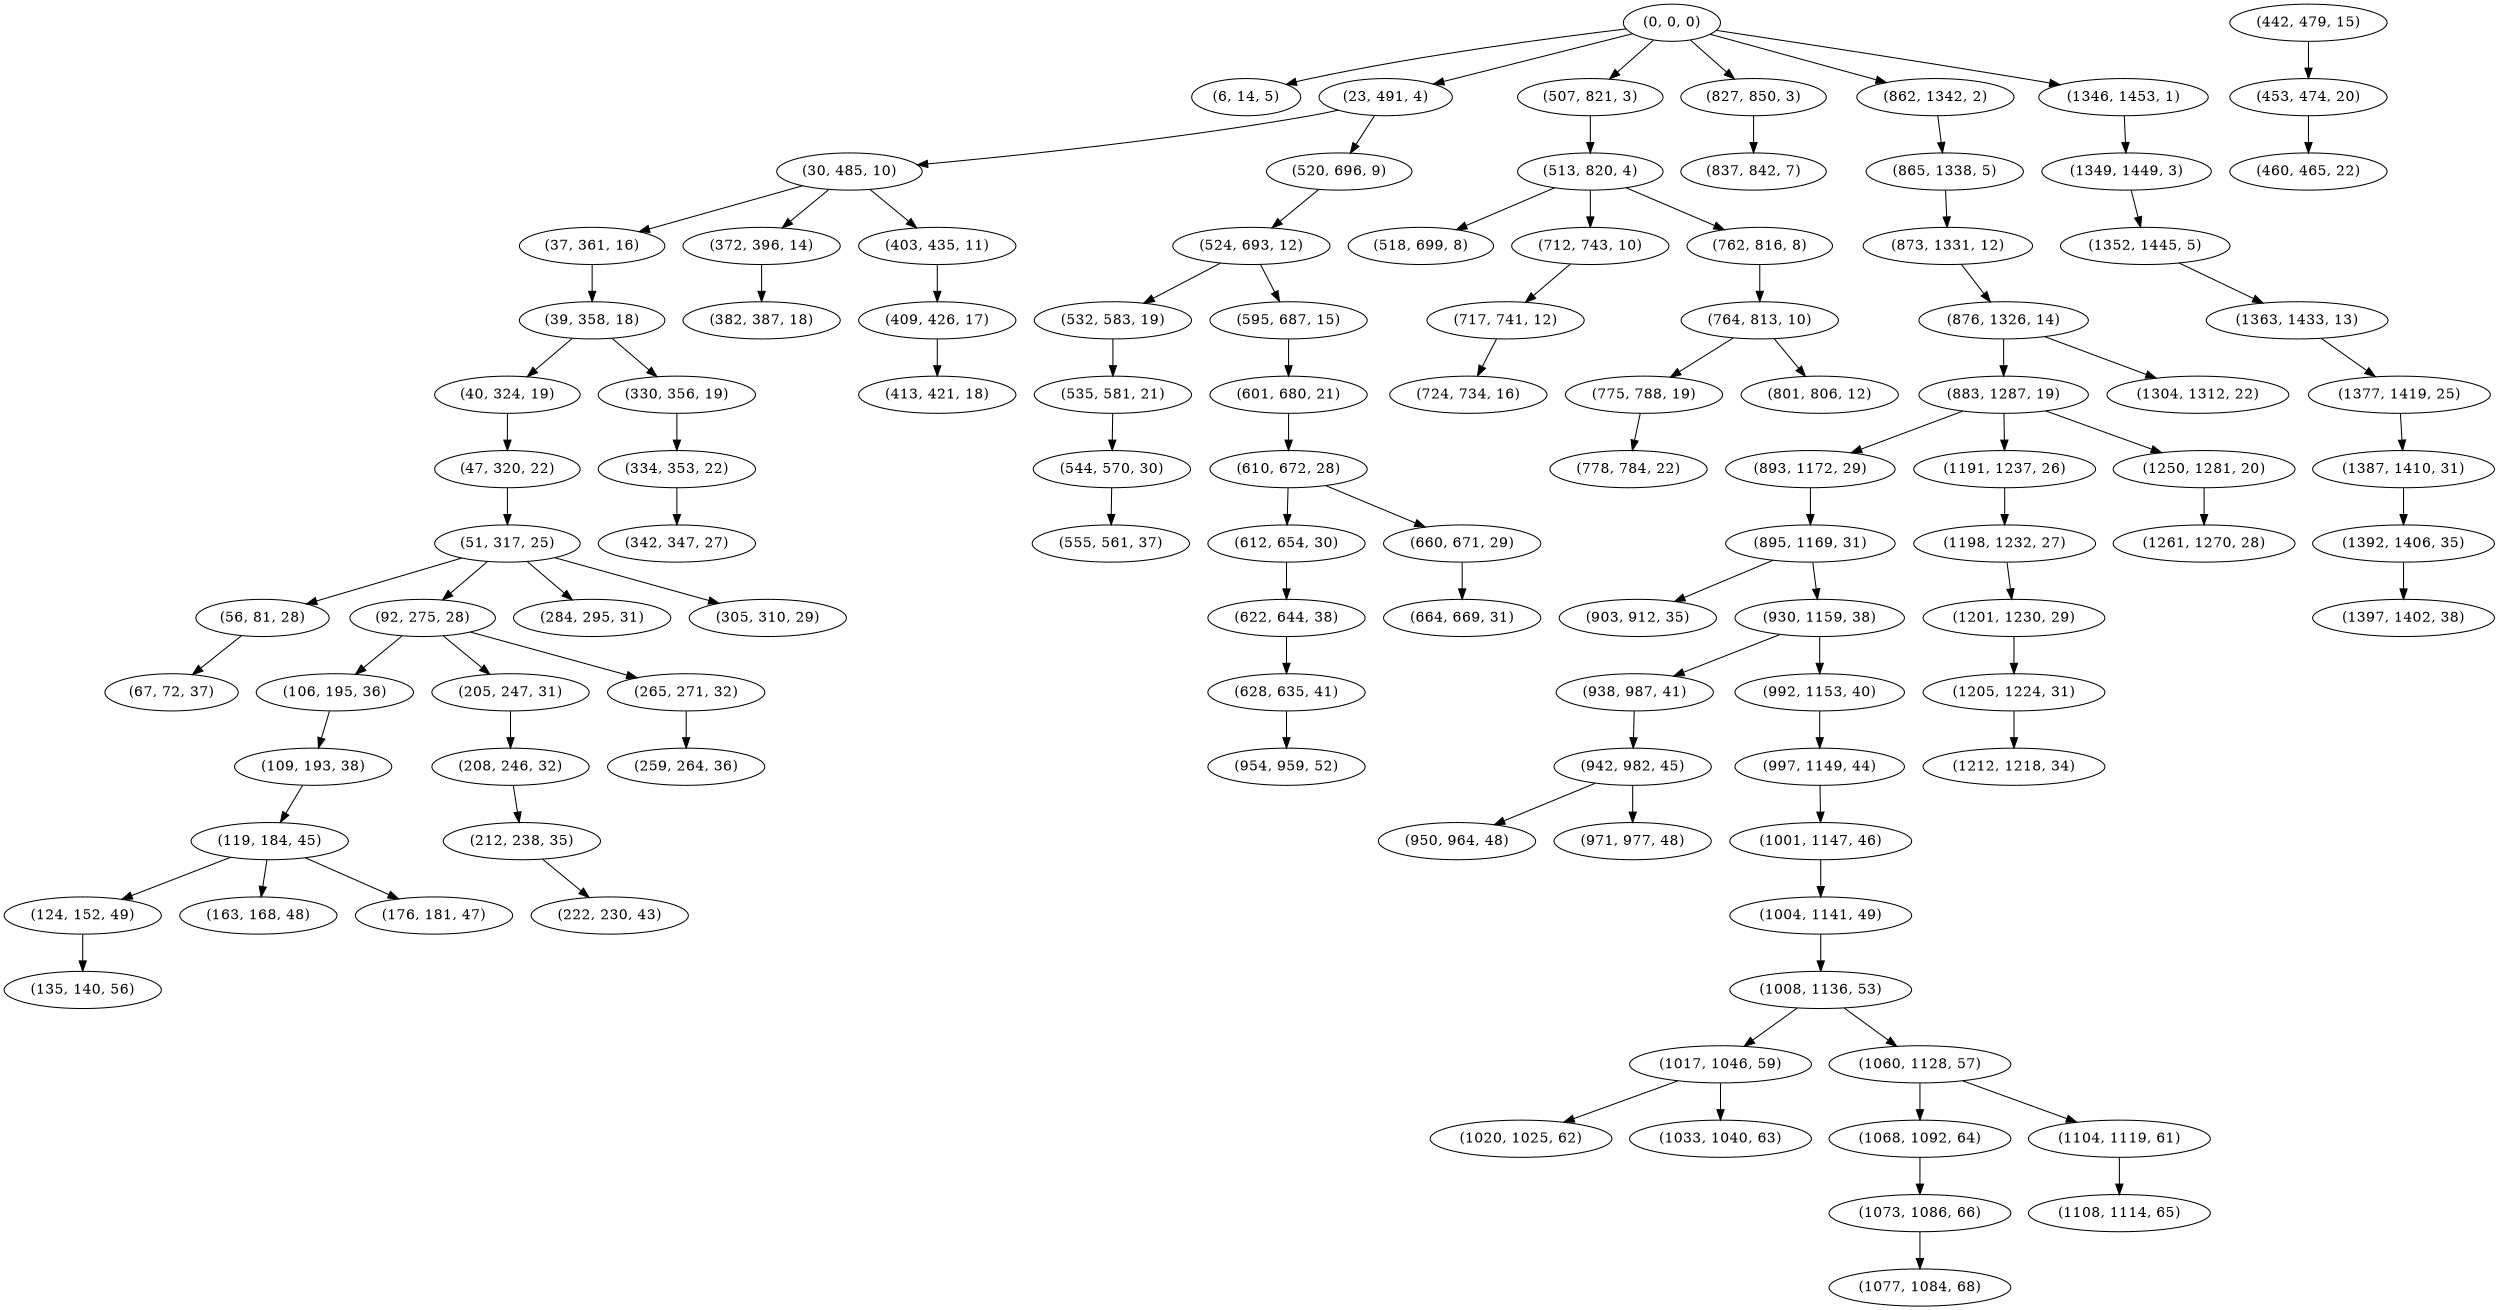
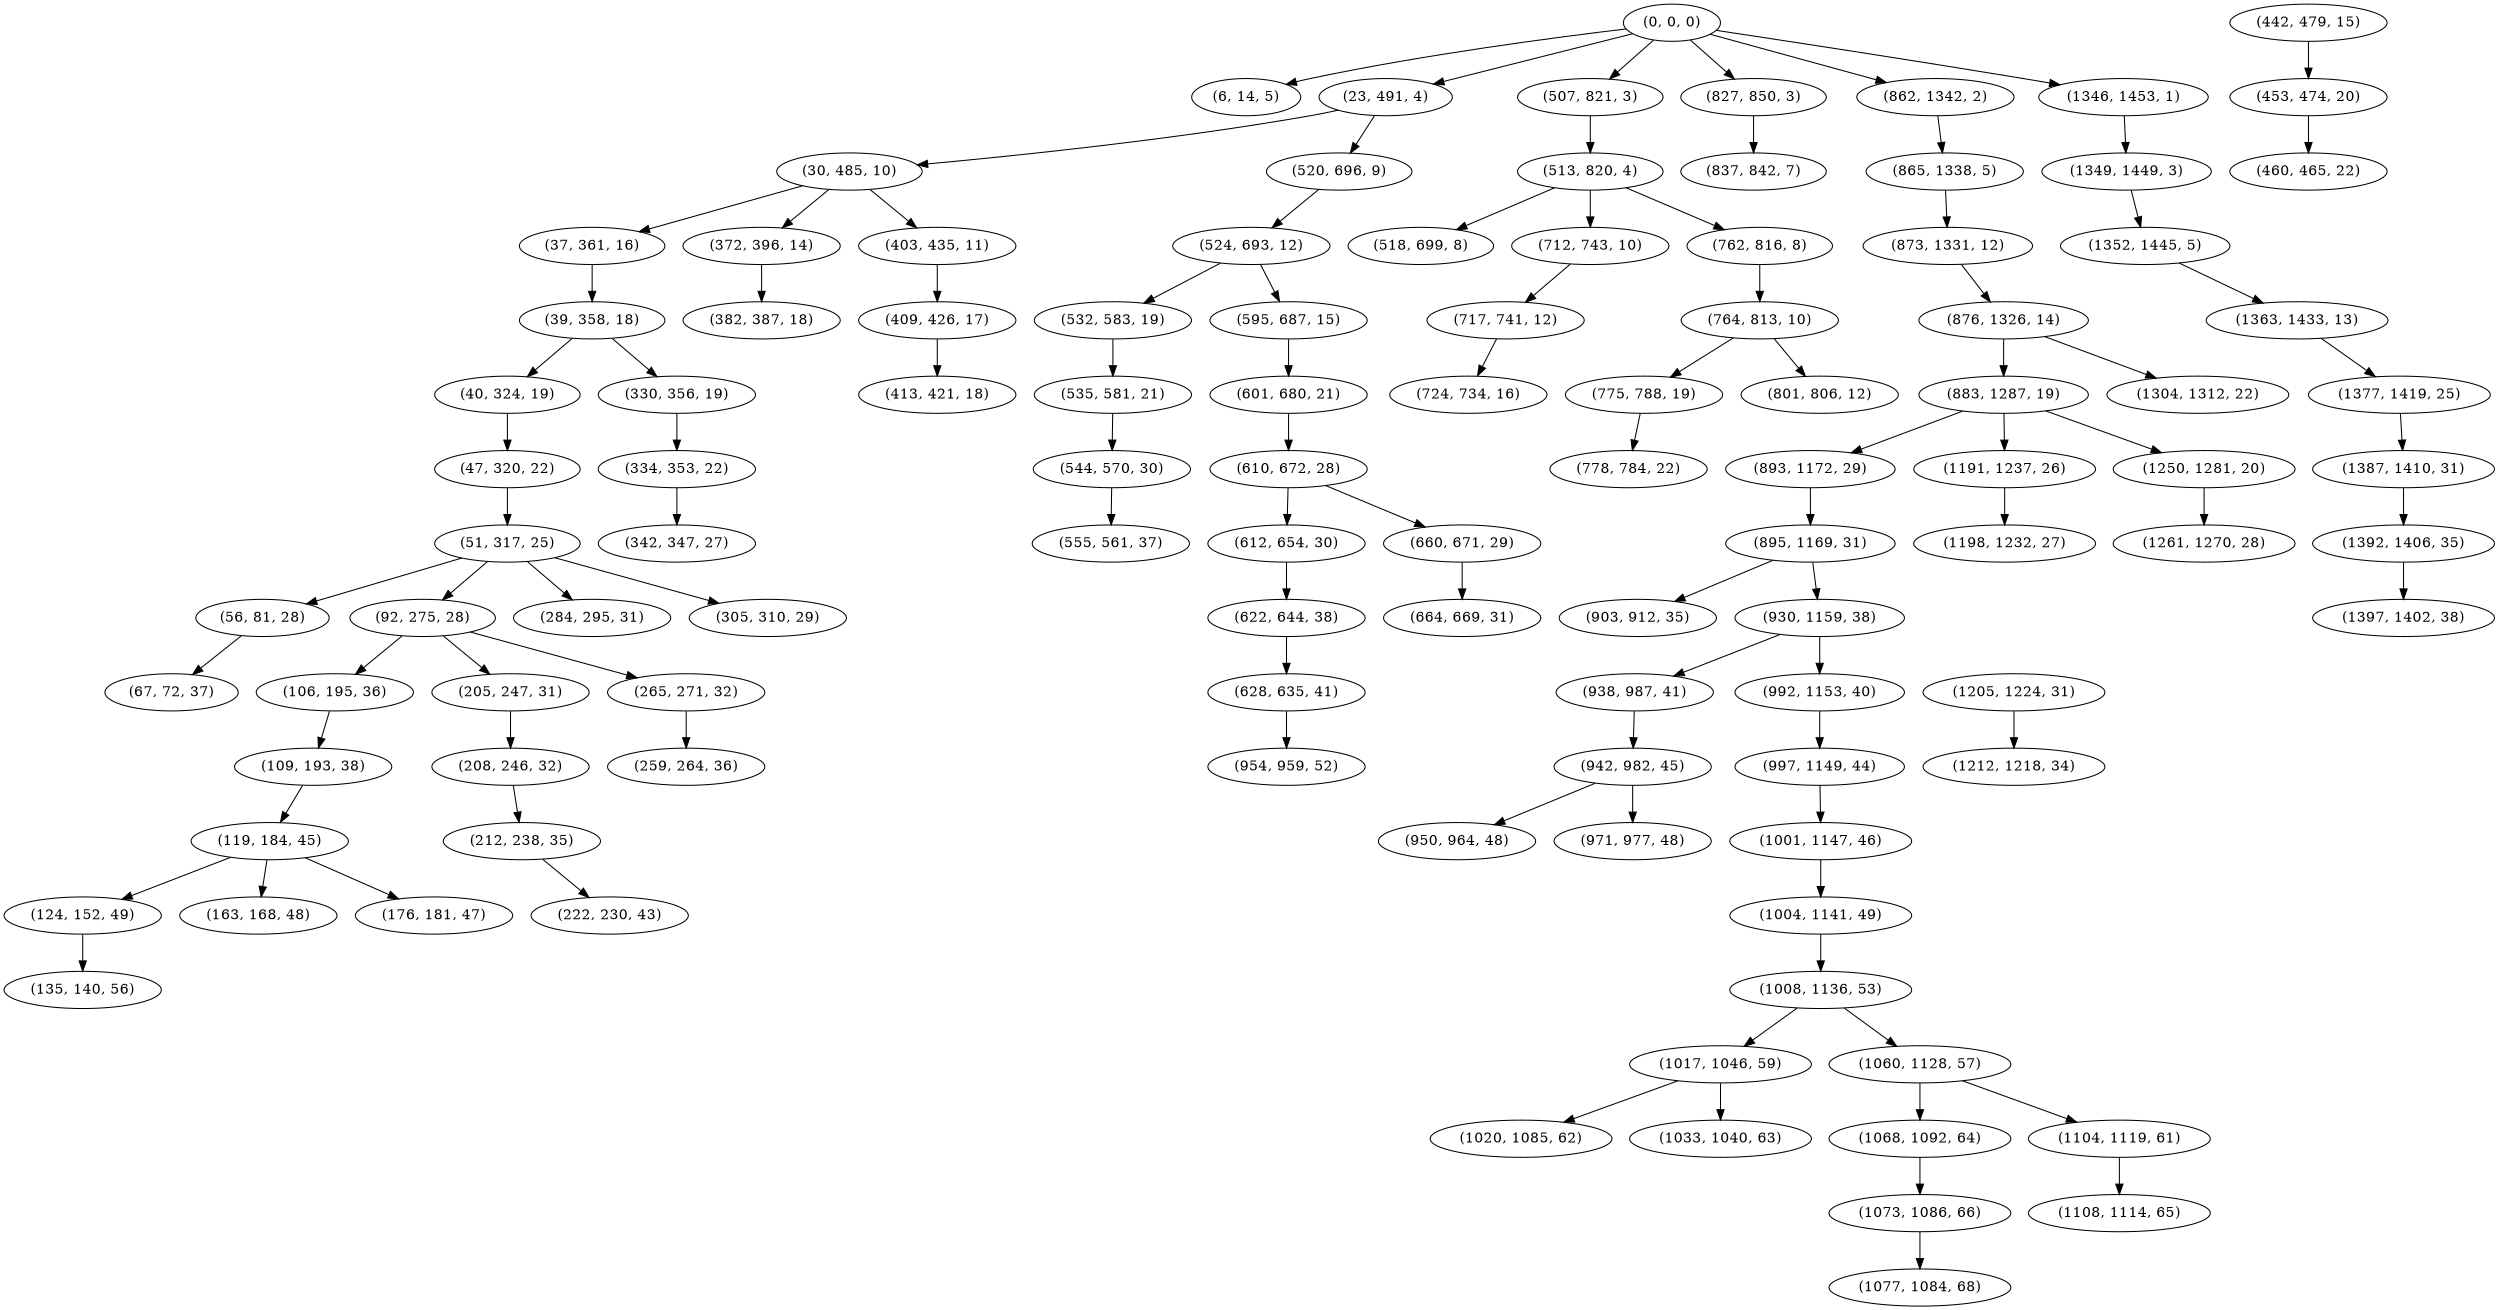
(2014, 618) -> none
(1521, 1139) -> (1521, 1139)
